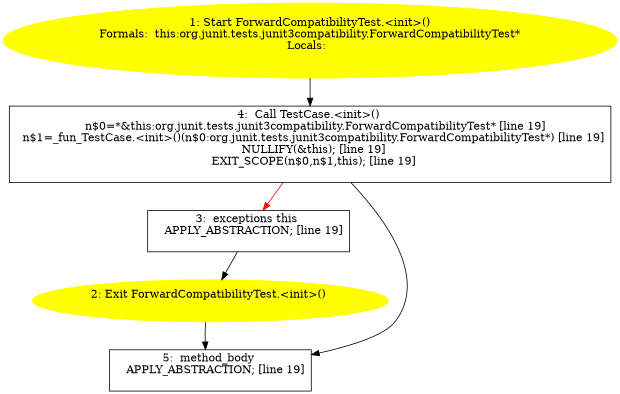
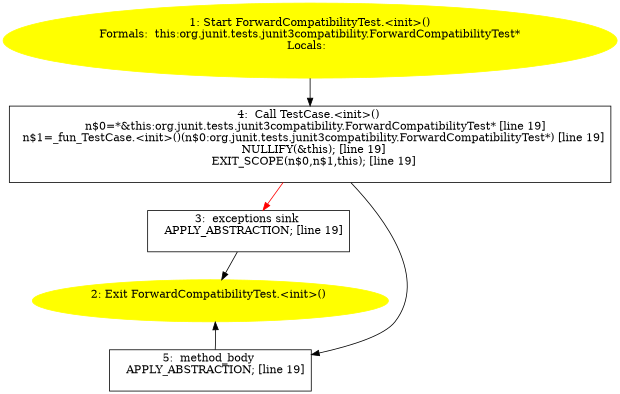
(249, 231) -> (249, 231)
(205, 332) -> (216, 340)
